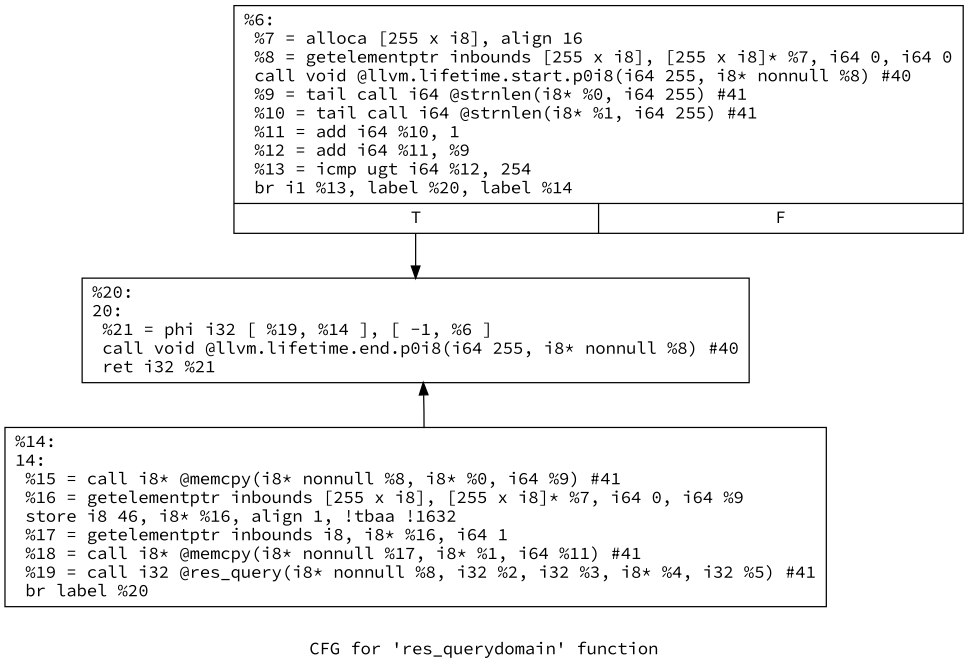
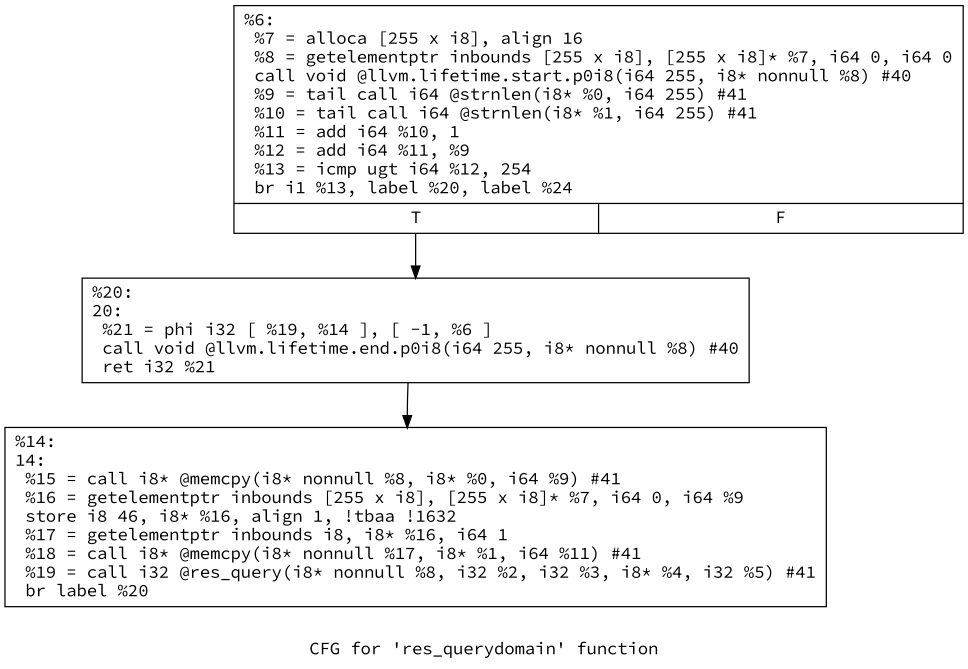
(409, 188) -> (409, 188)
(424, 412) -> (408, 399)
